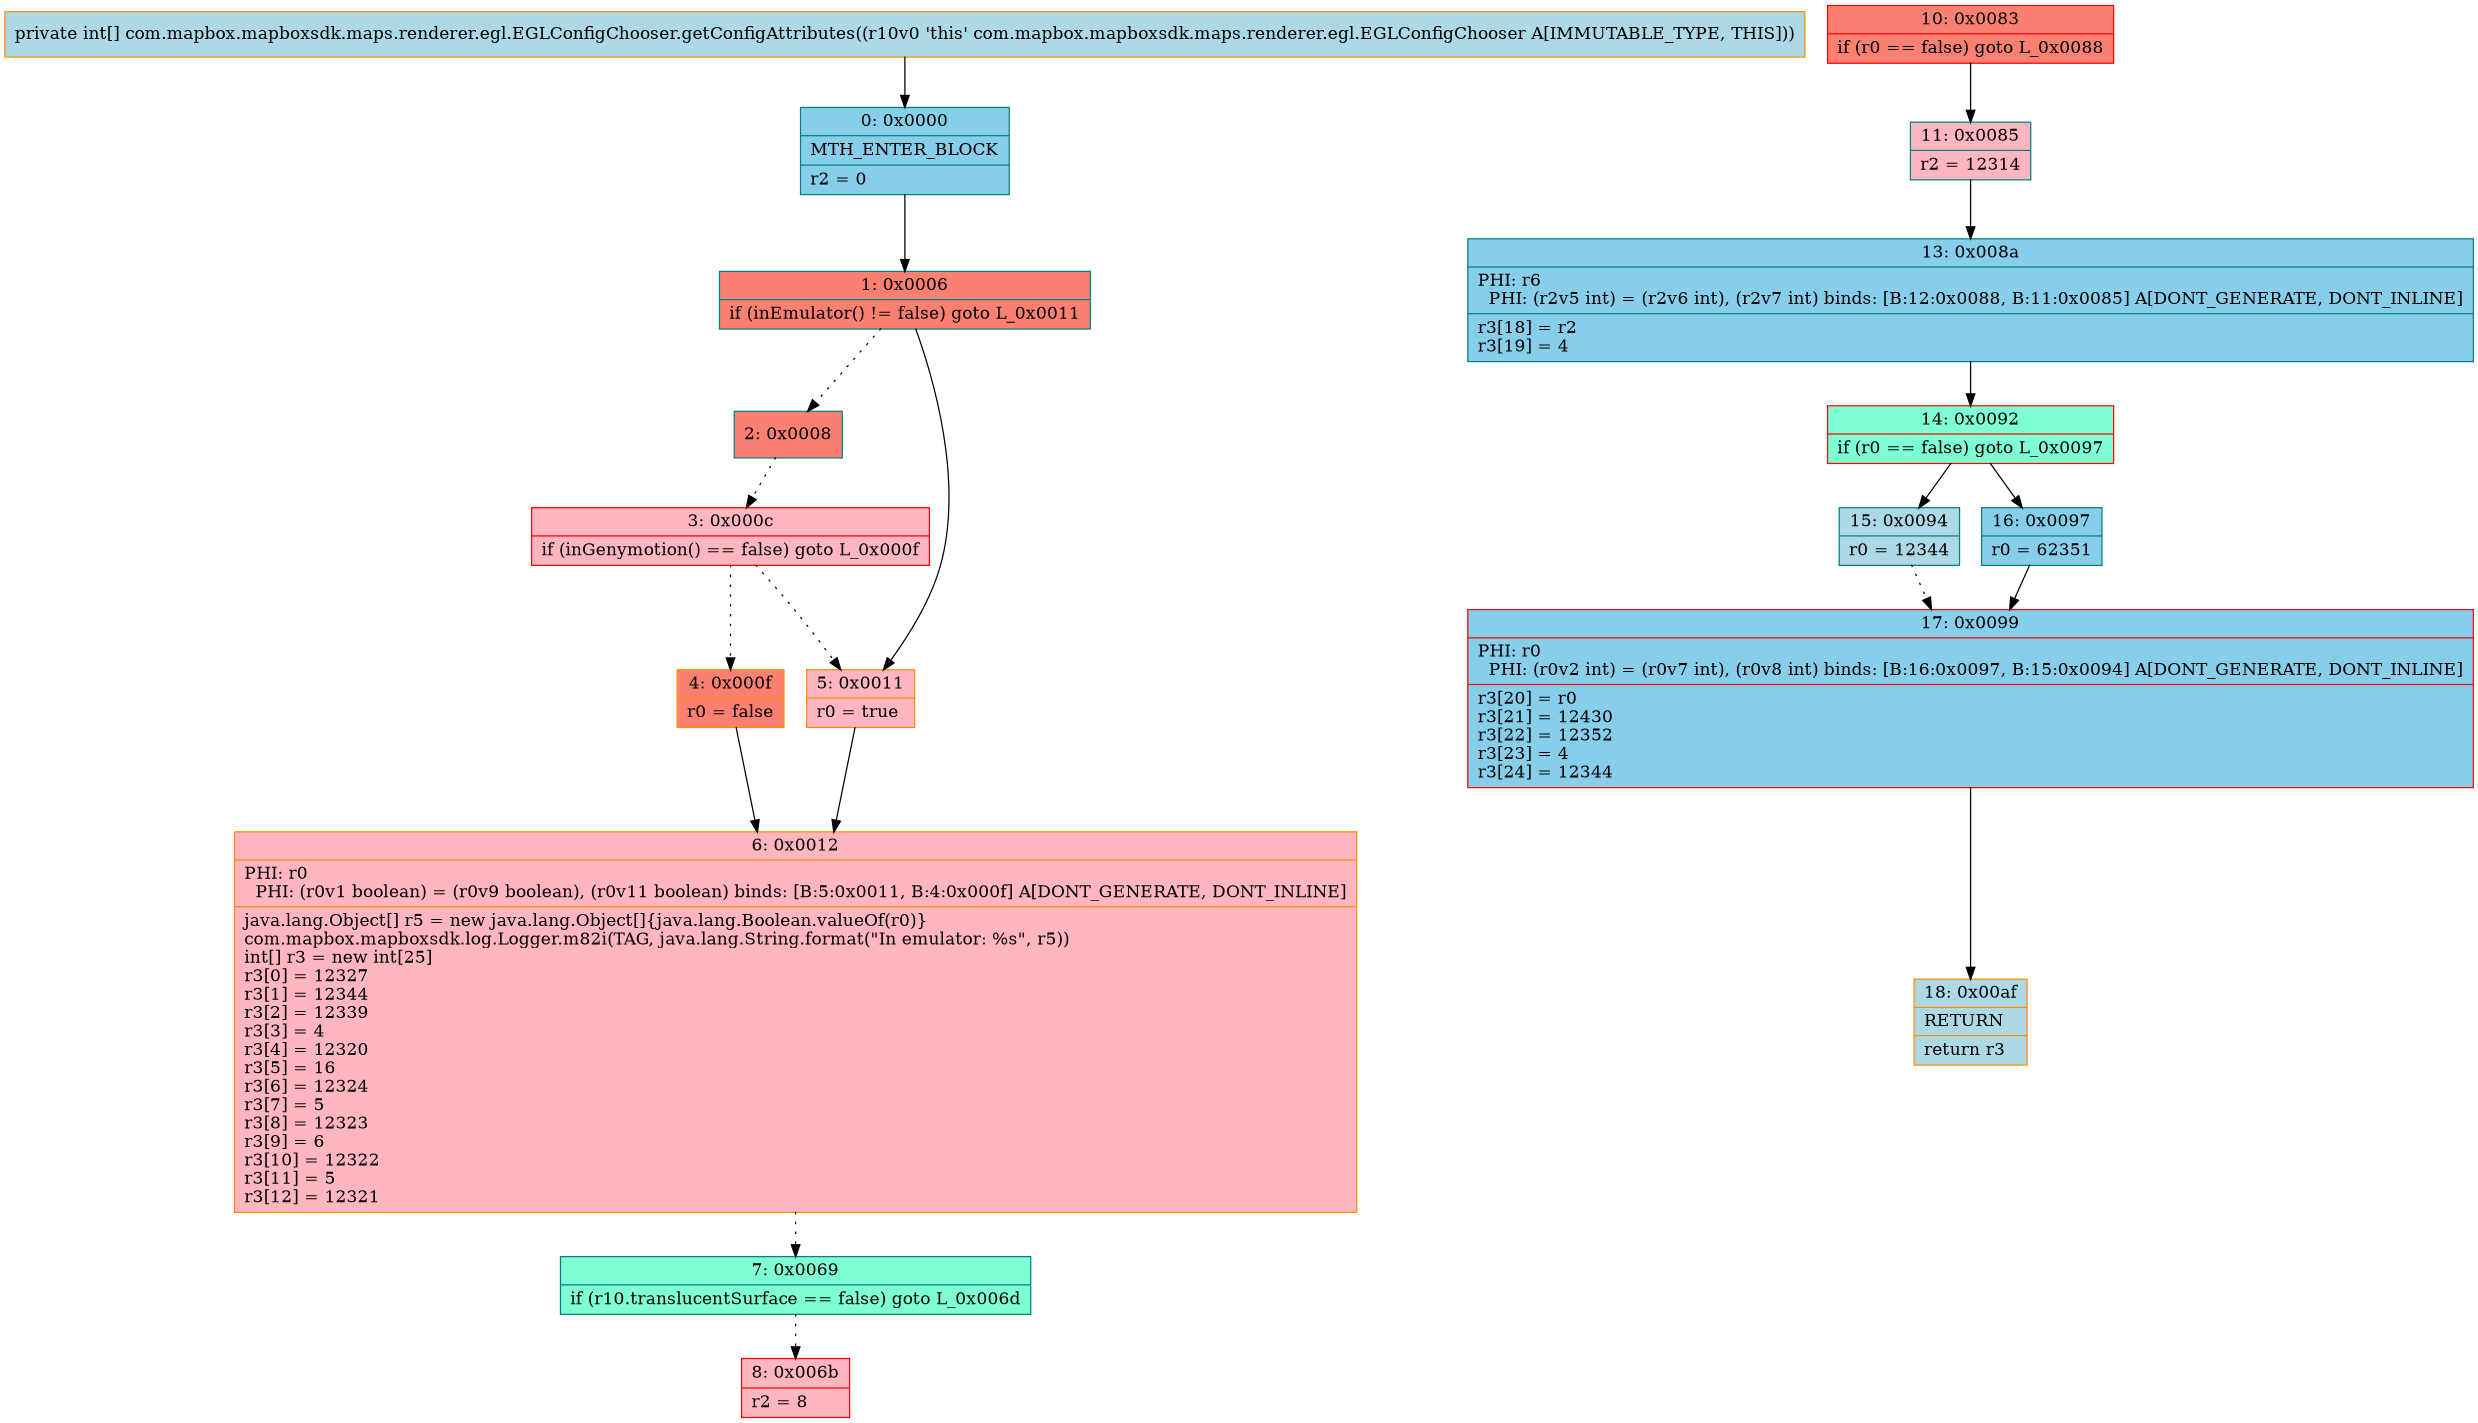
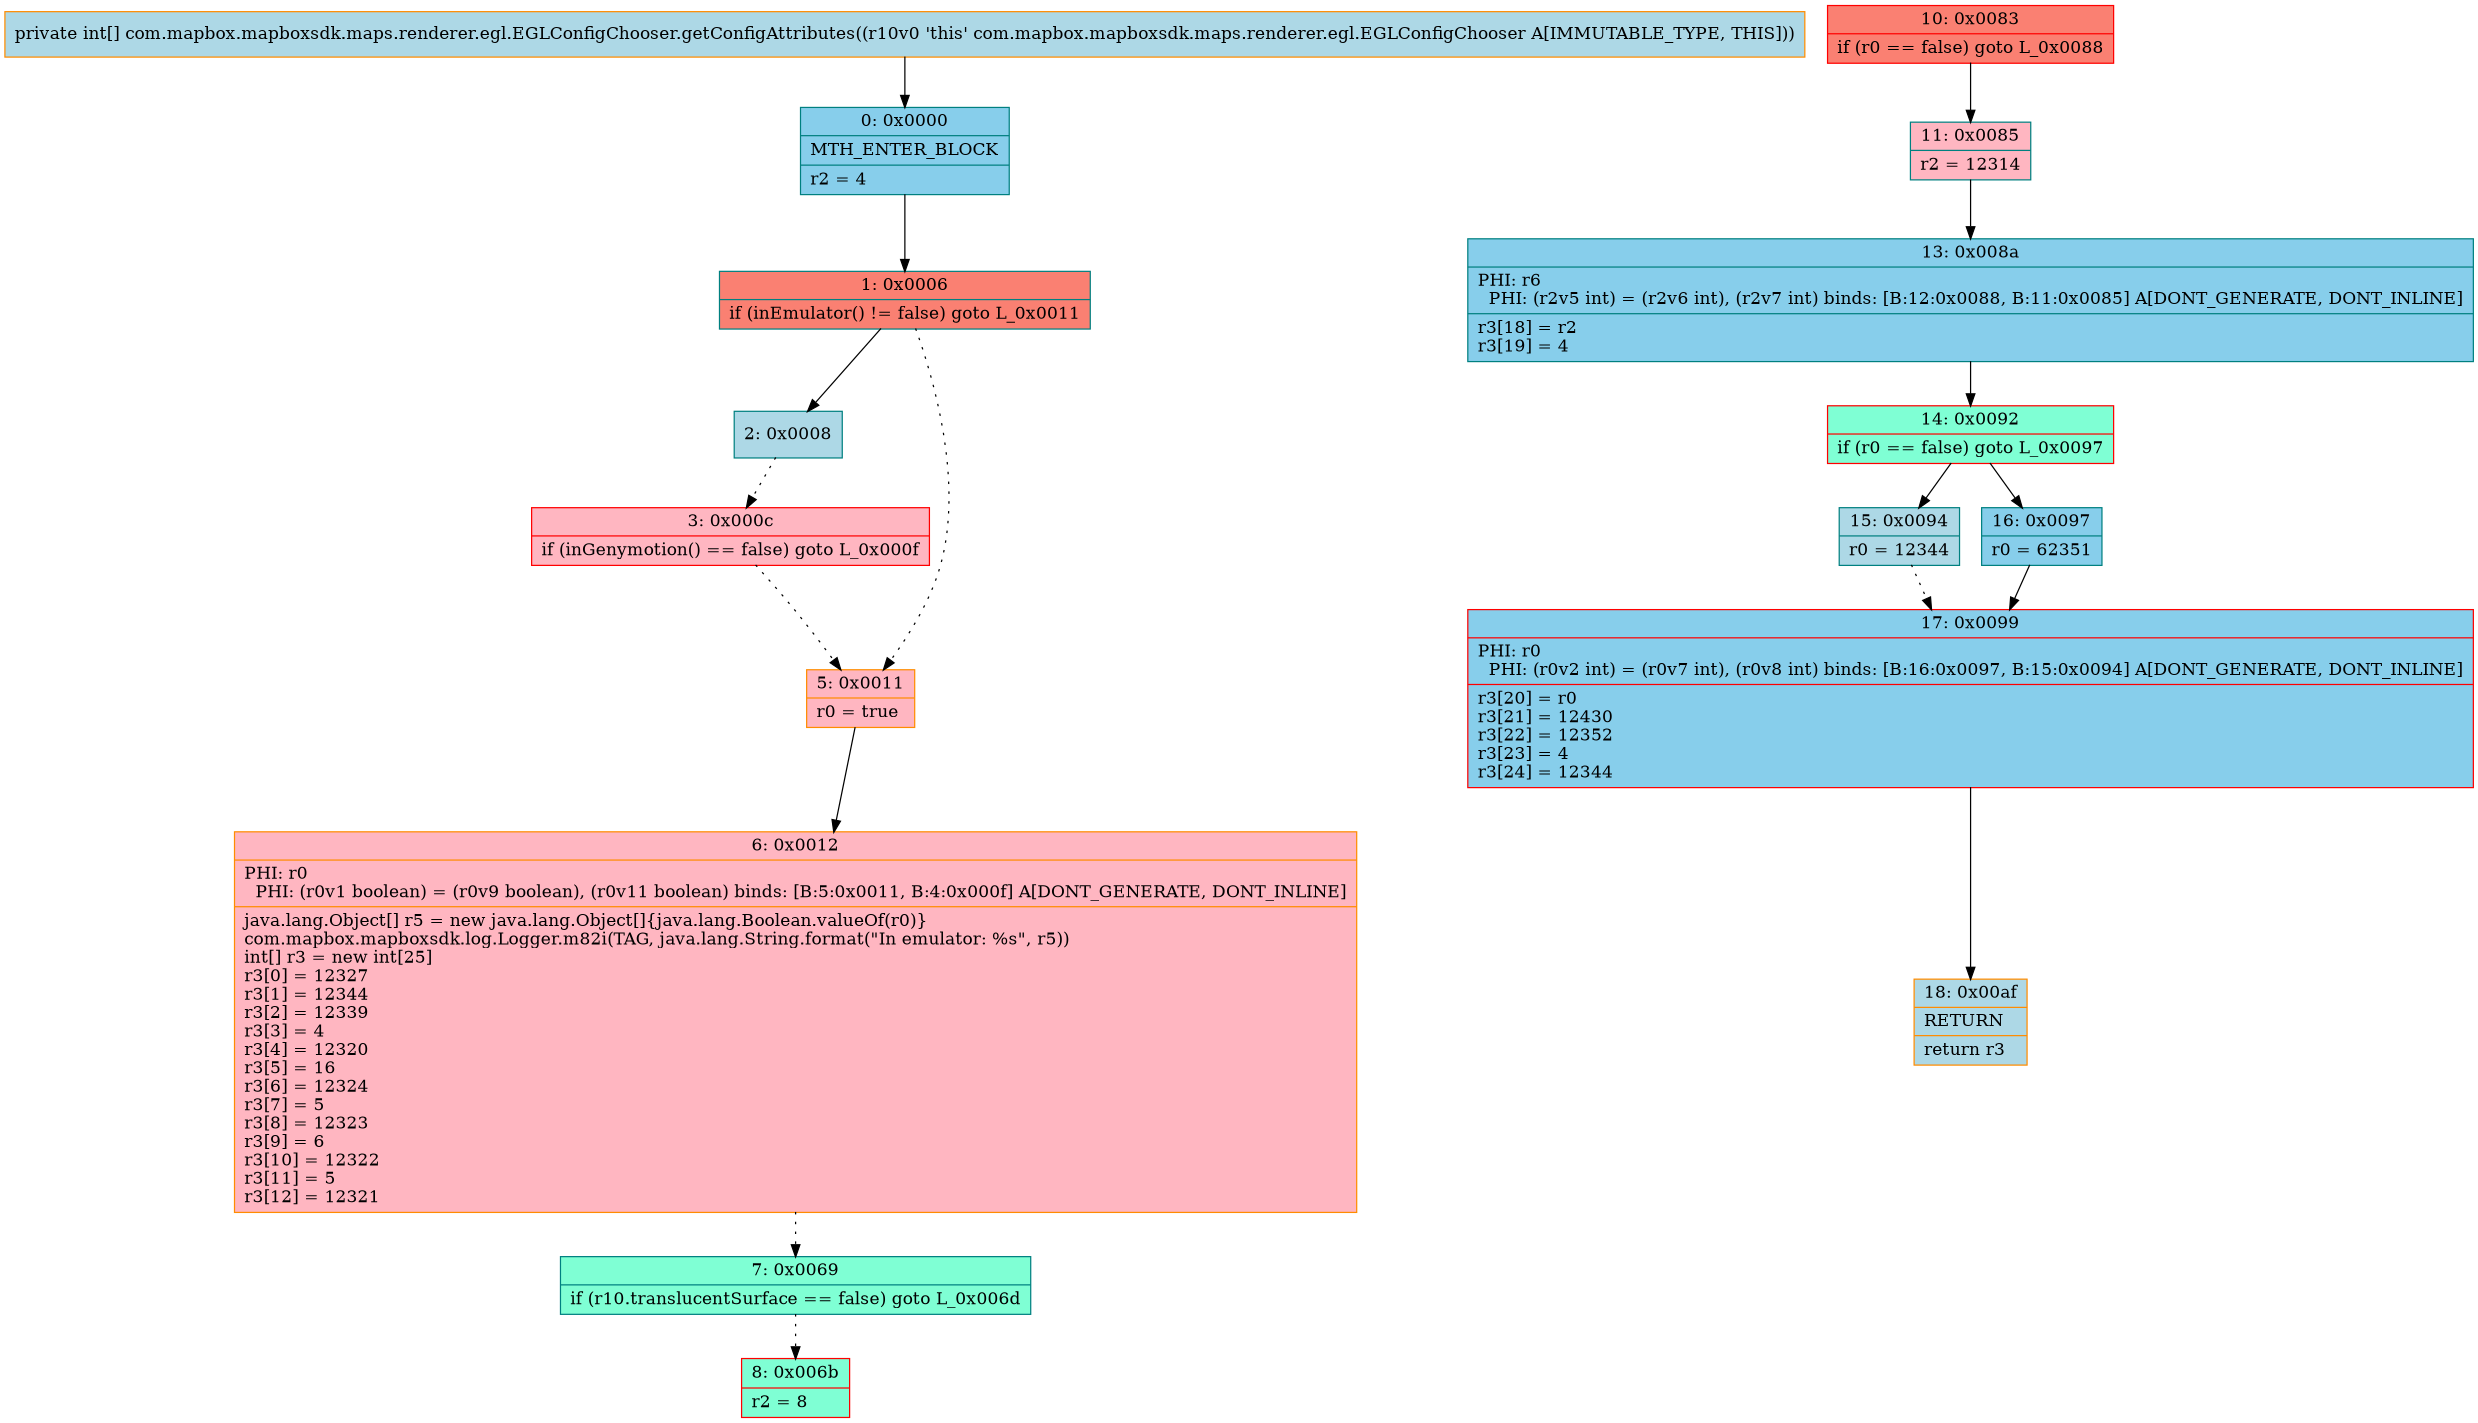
(839, 179) -> (839, 179)
(849, 365) -> (849, 365)
(788, 435) -> (788, 435)
(949, 499) -> (949, 499)
(731, 699) -> none
(796, 1388) -> (796, 1388)
